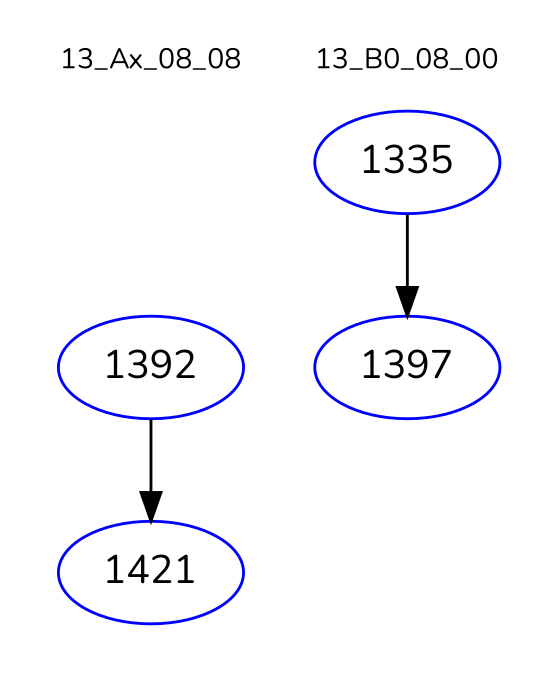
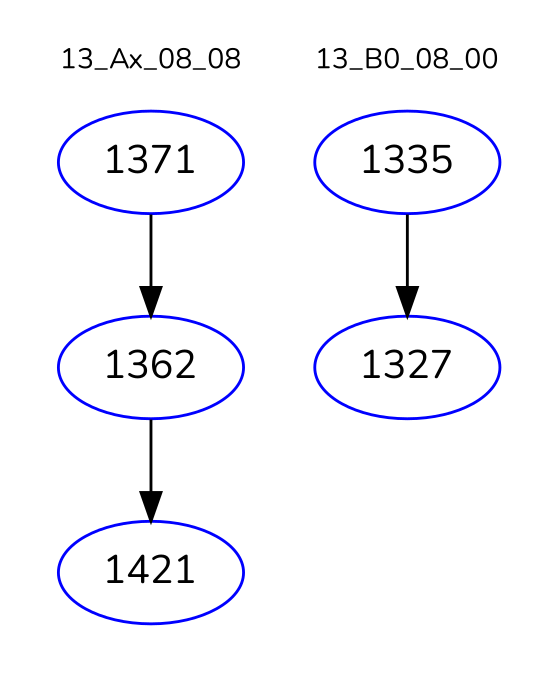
none -> (151, 162)
(151, 367) -> (151, 367)
(407, 367) -> (407, 367)
